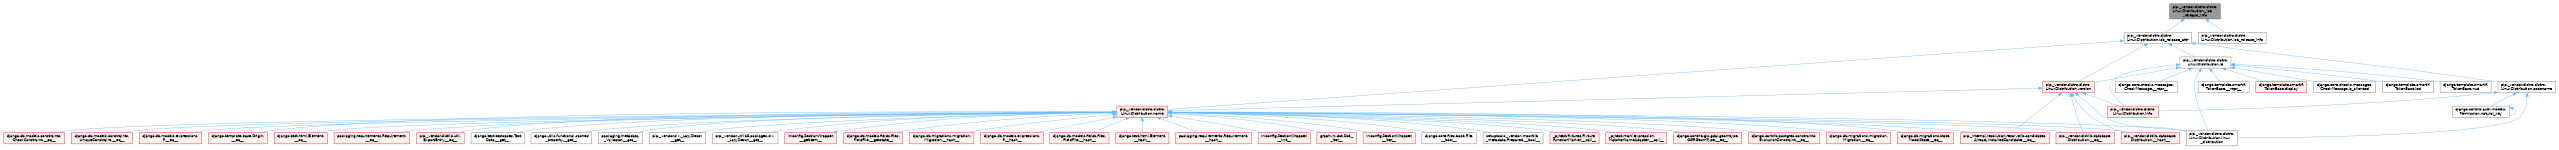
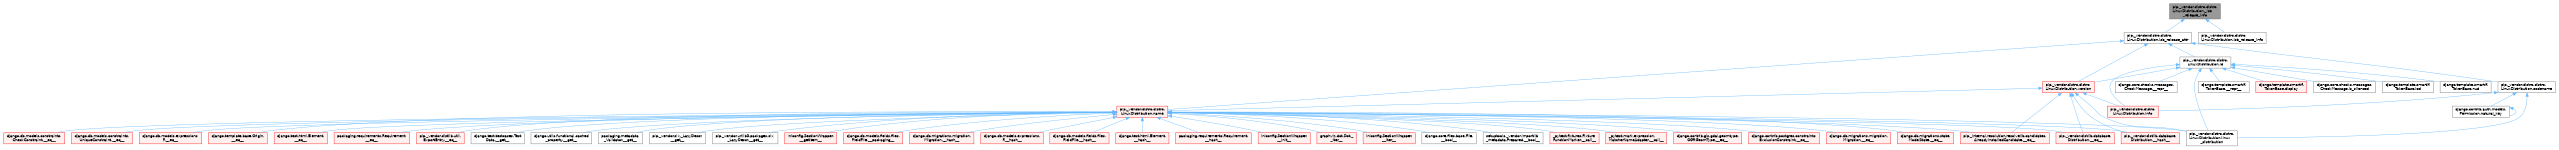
(941, 120) -> (926, 120)
(873, 138) -> (873, 138)
